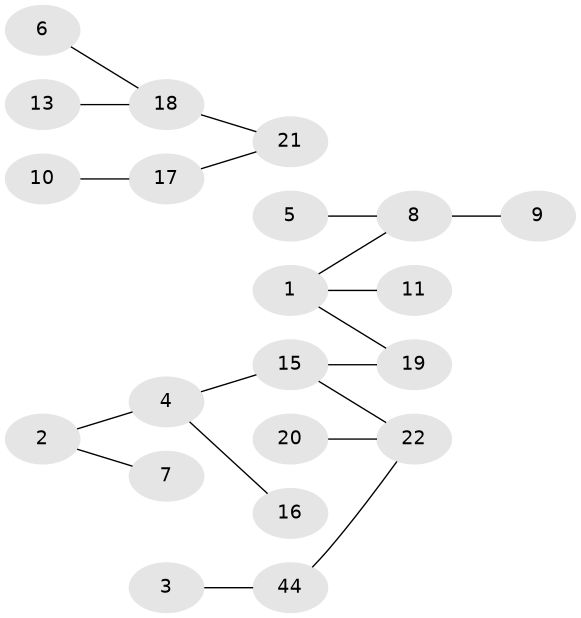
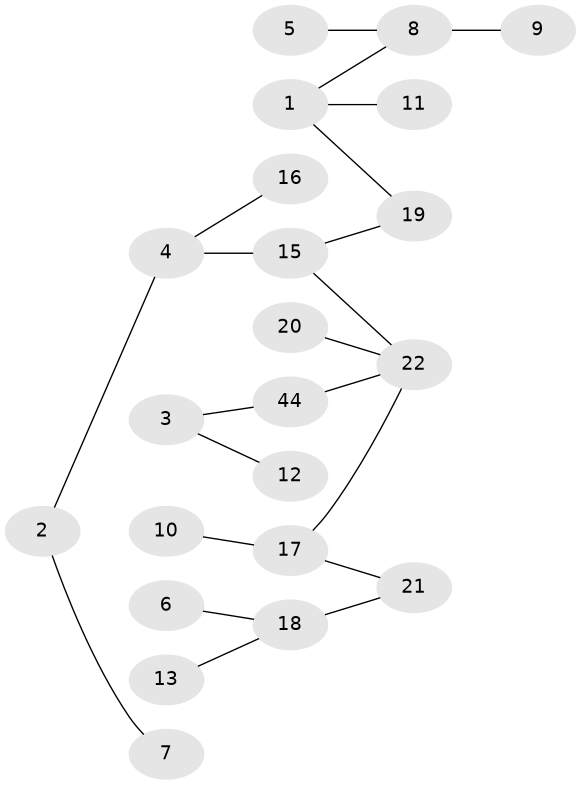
none -> (361, 462)
none -> (290, 476)
